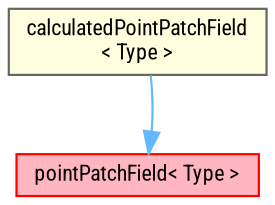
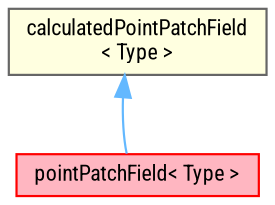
(152, 103) -> (123, 126)
